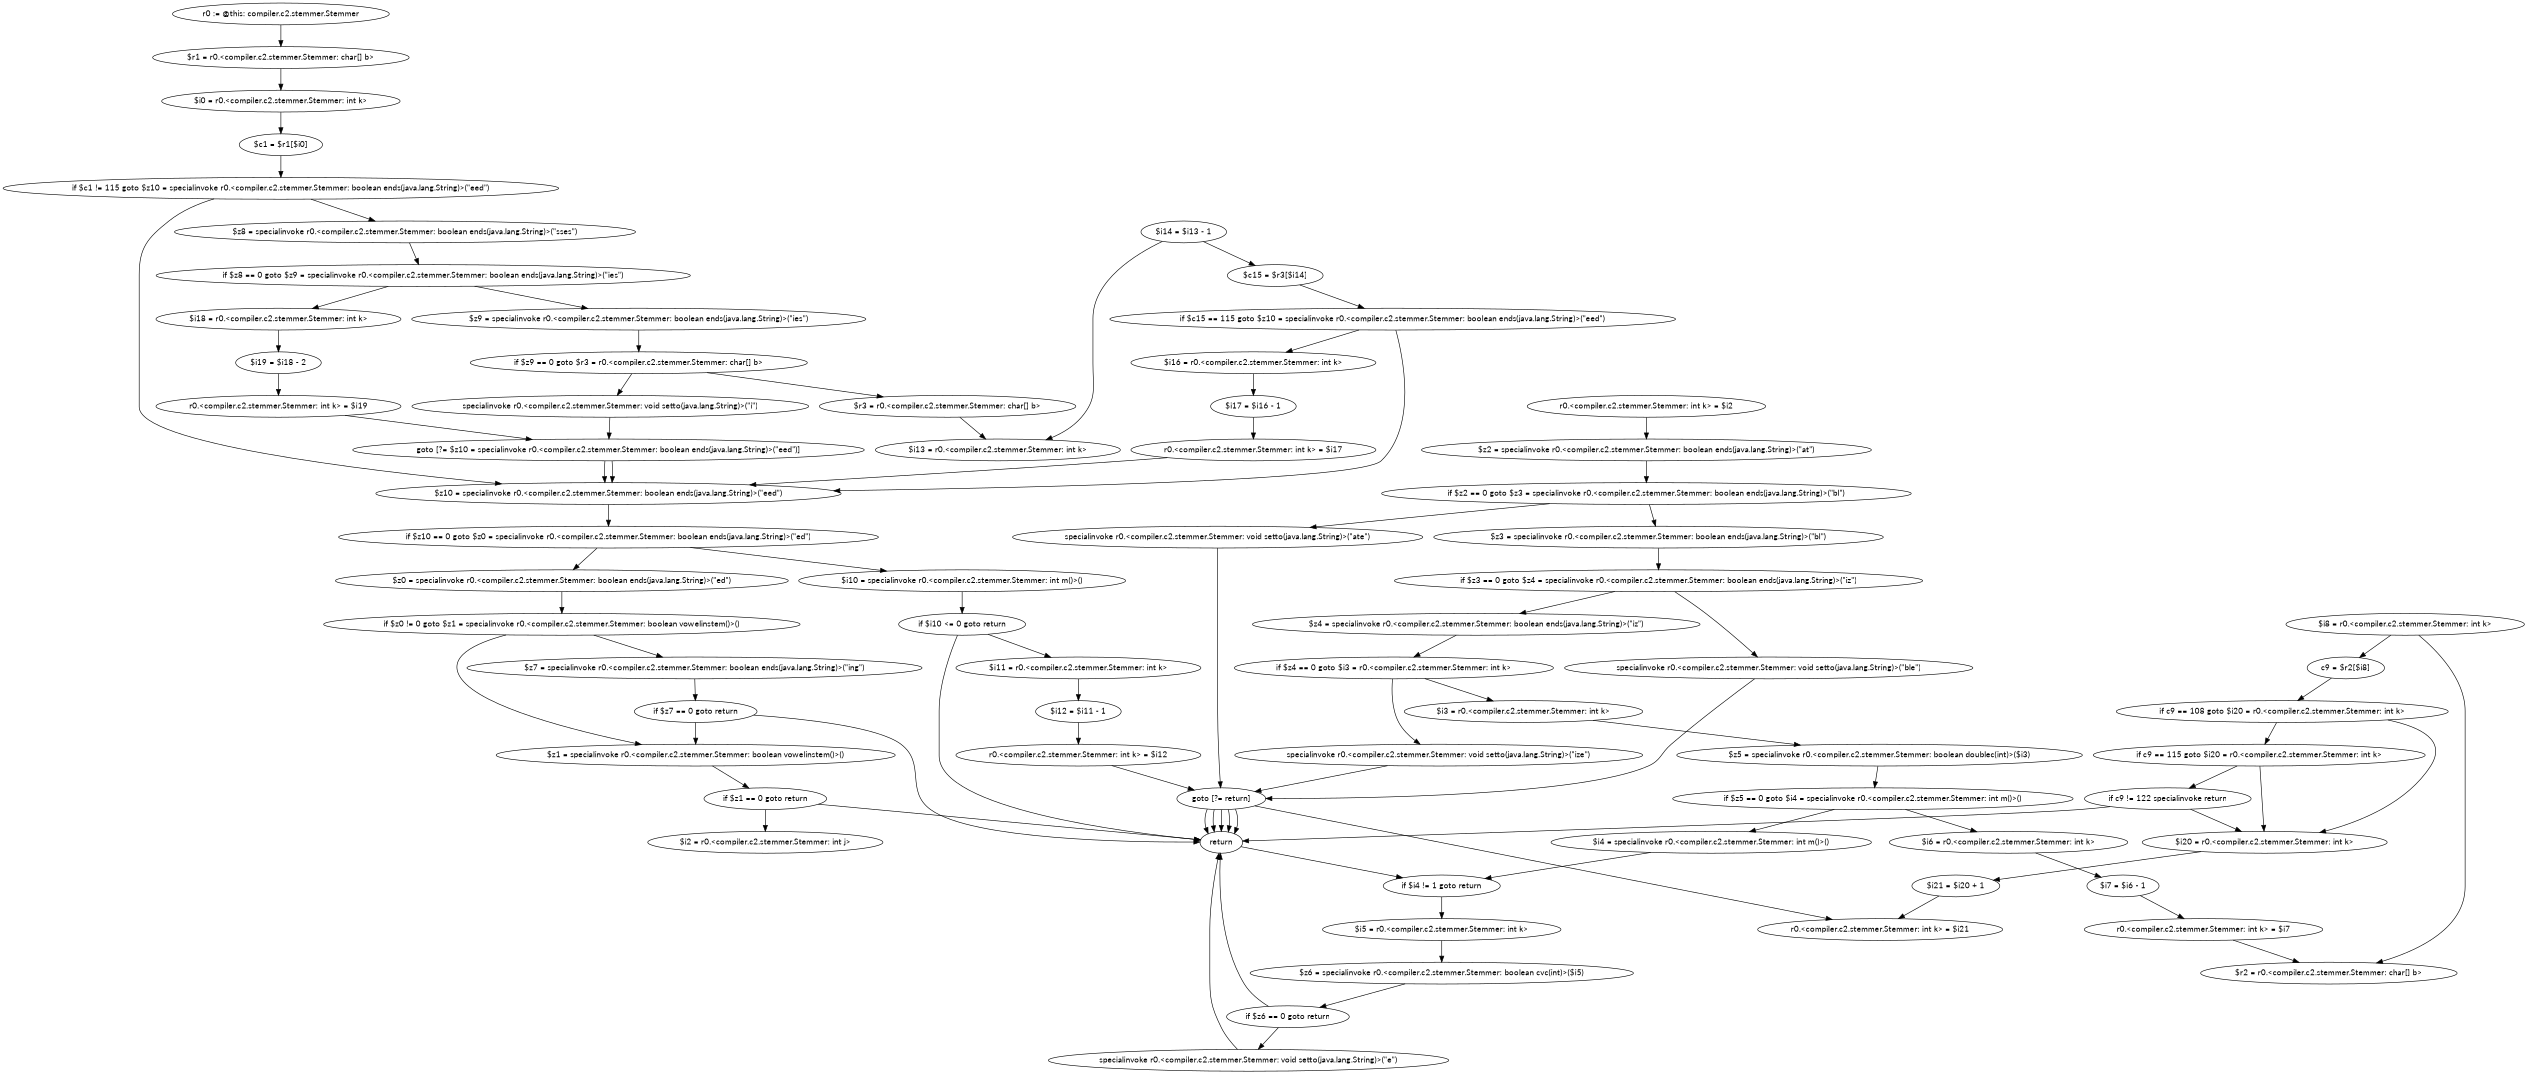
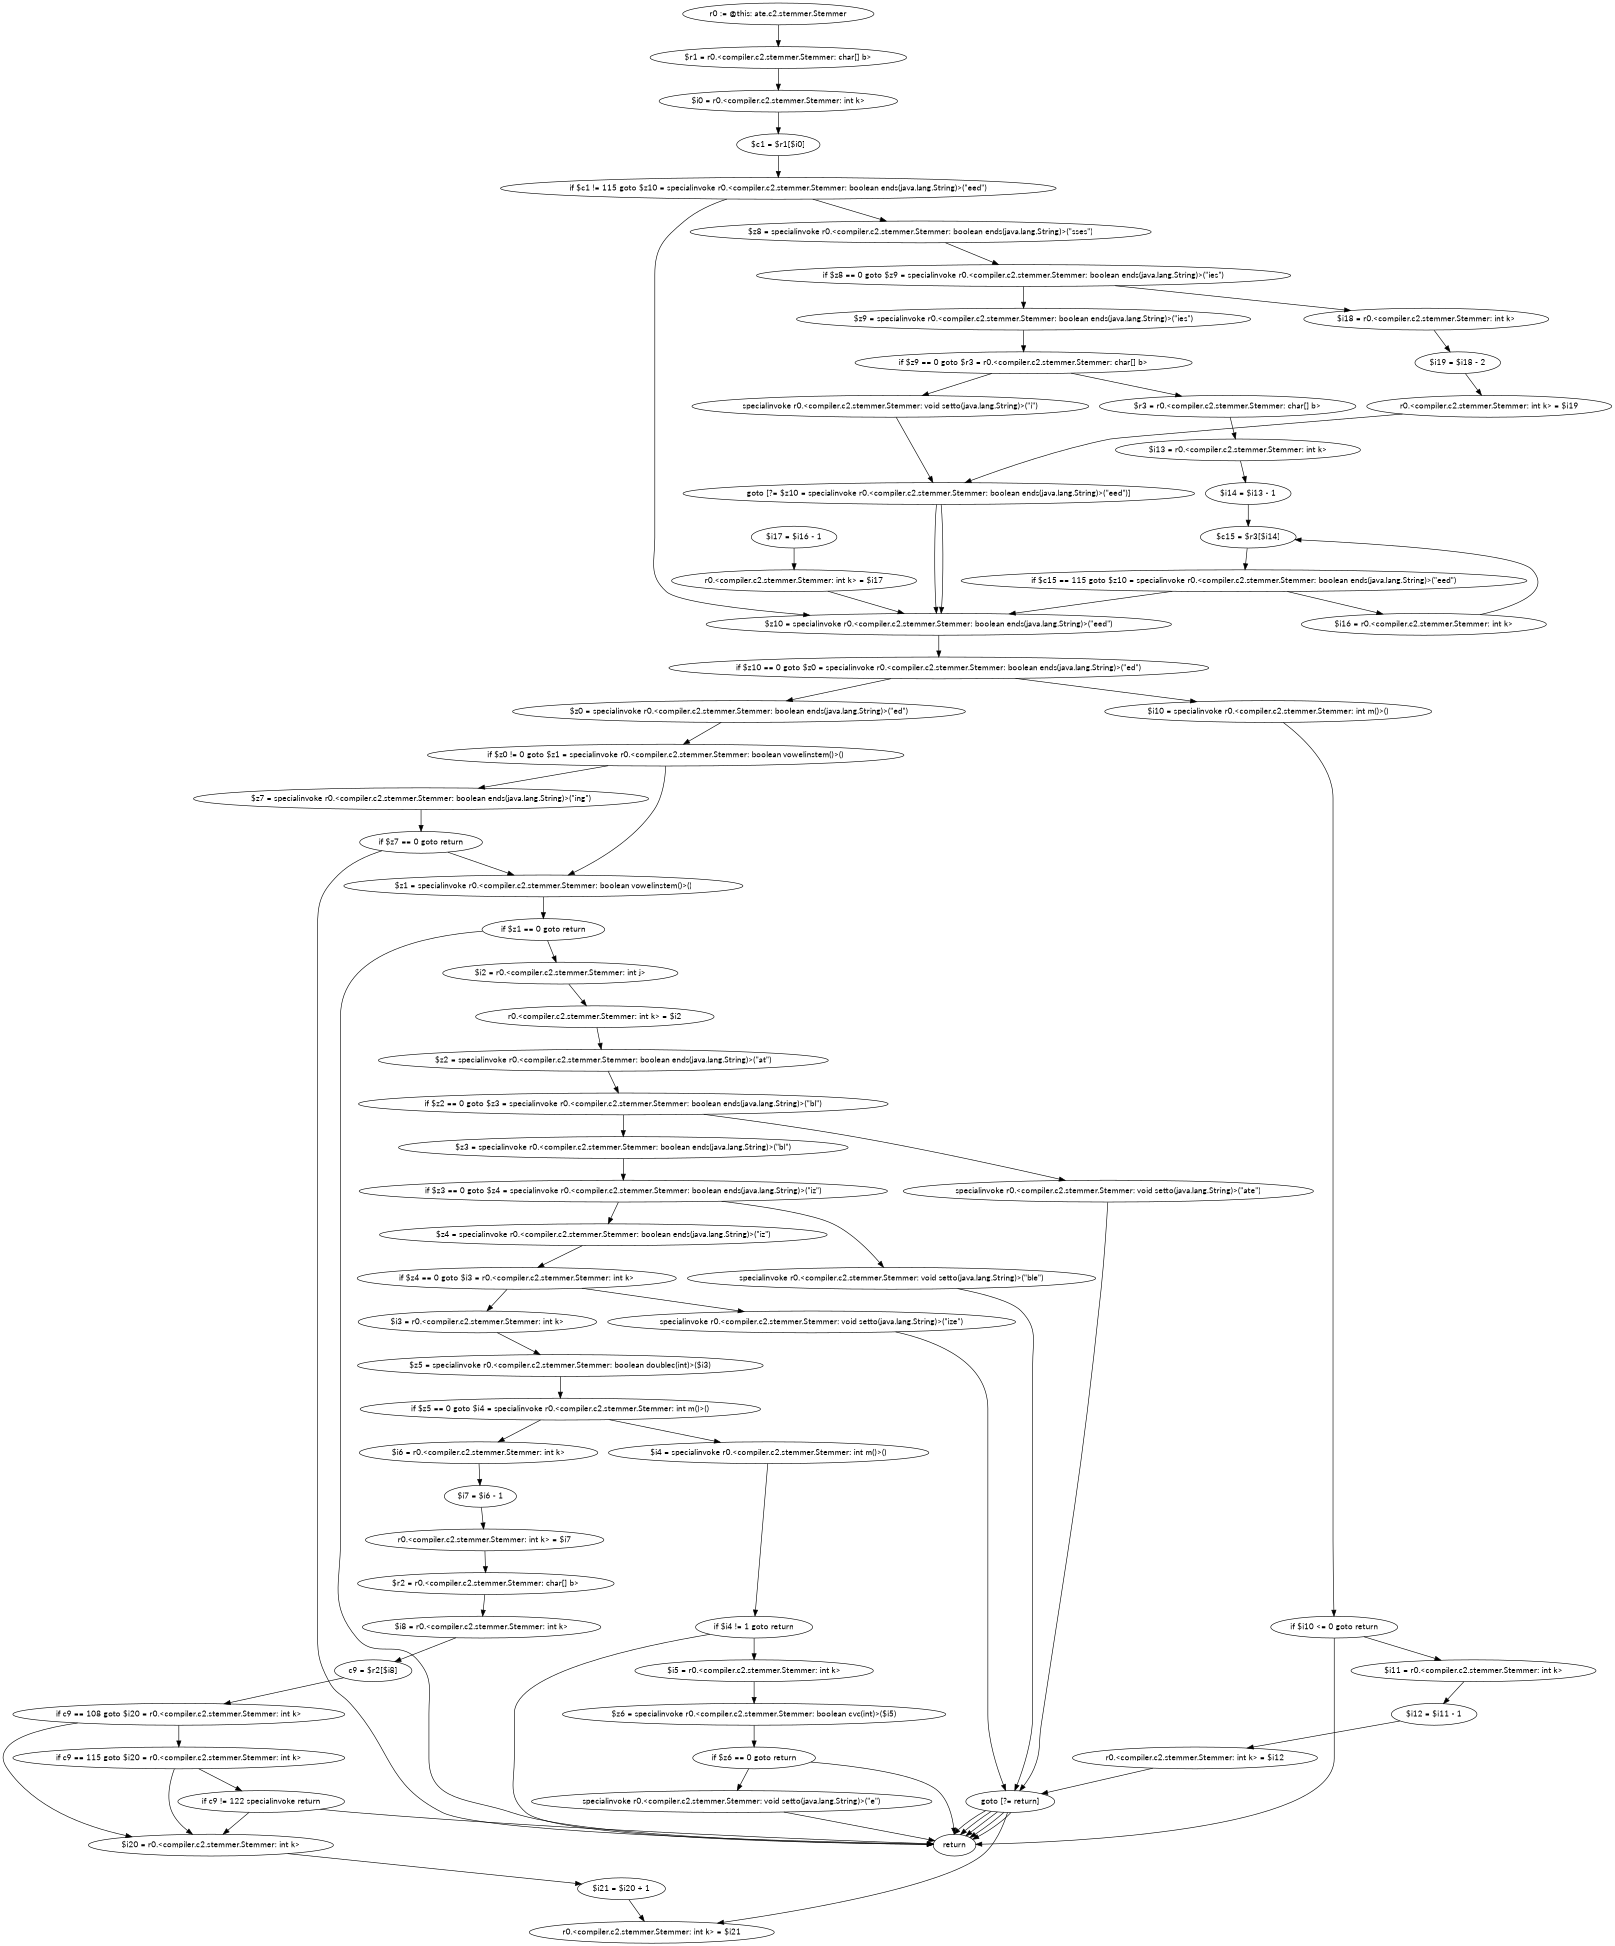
(281, 14) -> (778, 14)
(1093, 333) -> (1242, 469)
(1253, 382) -> (1460, 552)
(2465, 813) -> (484, 1602)
(1319, 862) -> (517, 1802)
none -> (576, 993)
